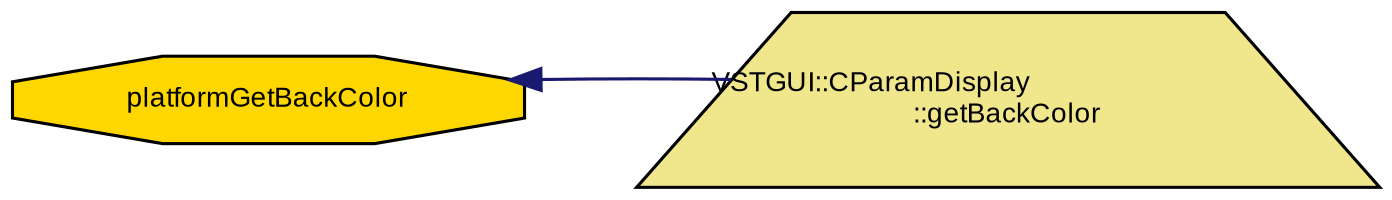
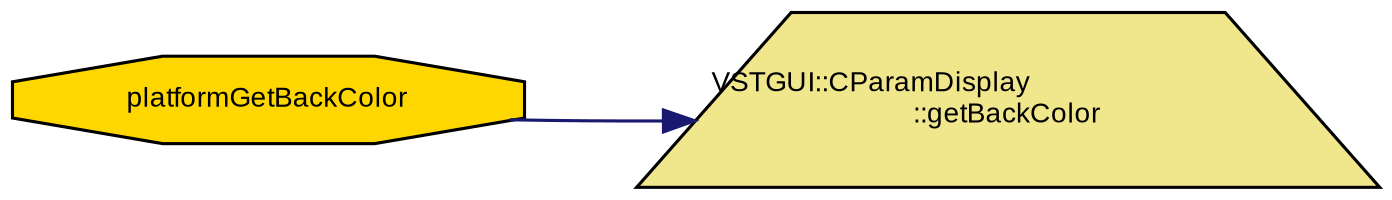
(636, 79) -> (586, 121)
